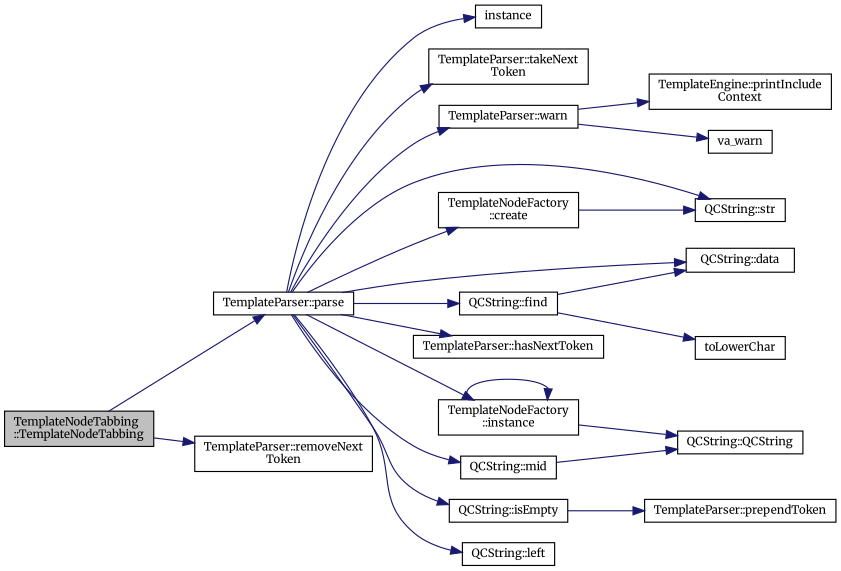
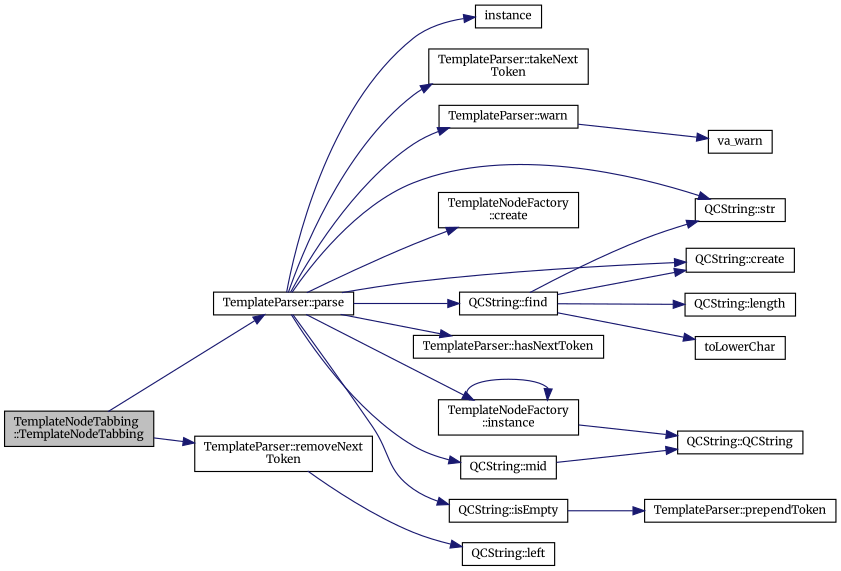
(740, 92) -> none
(631, 210) -> (607, 255)
(740, 260) -> (740, 260)
none -> (740, 305)
(386, 472) -> (376, 514)
